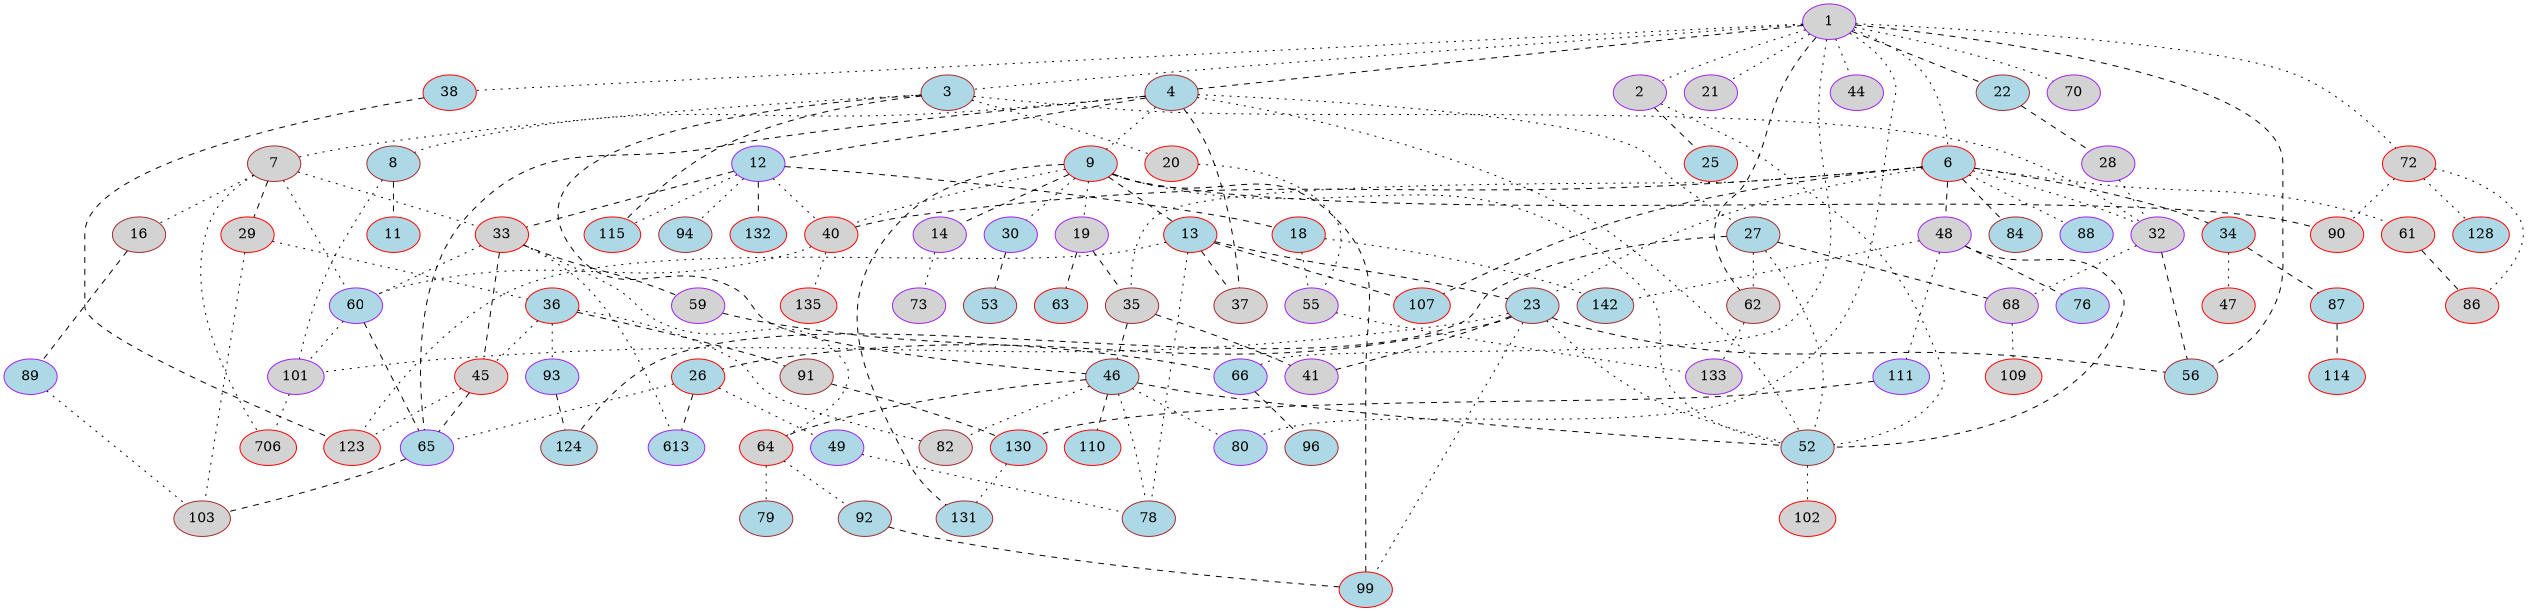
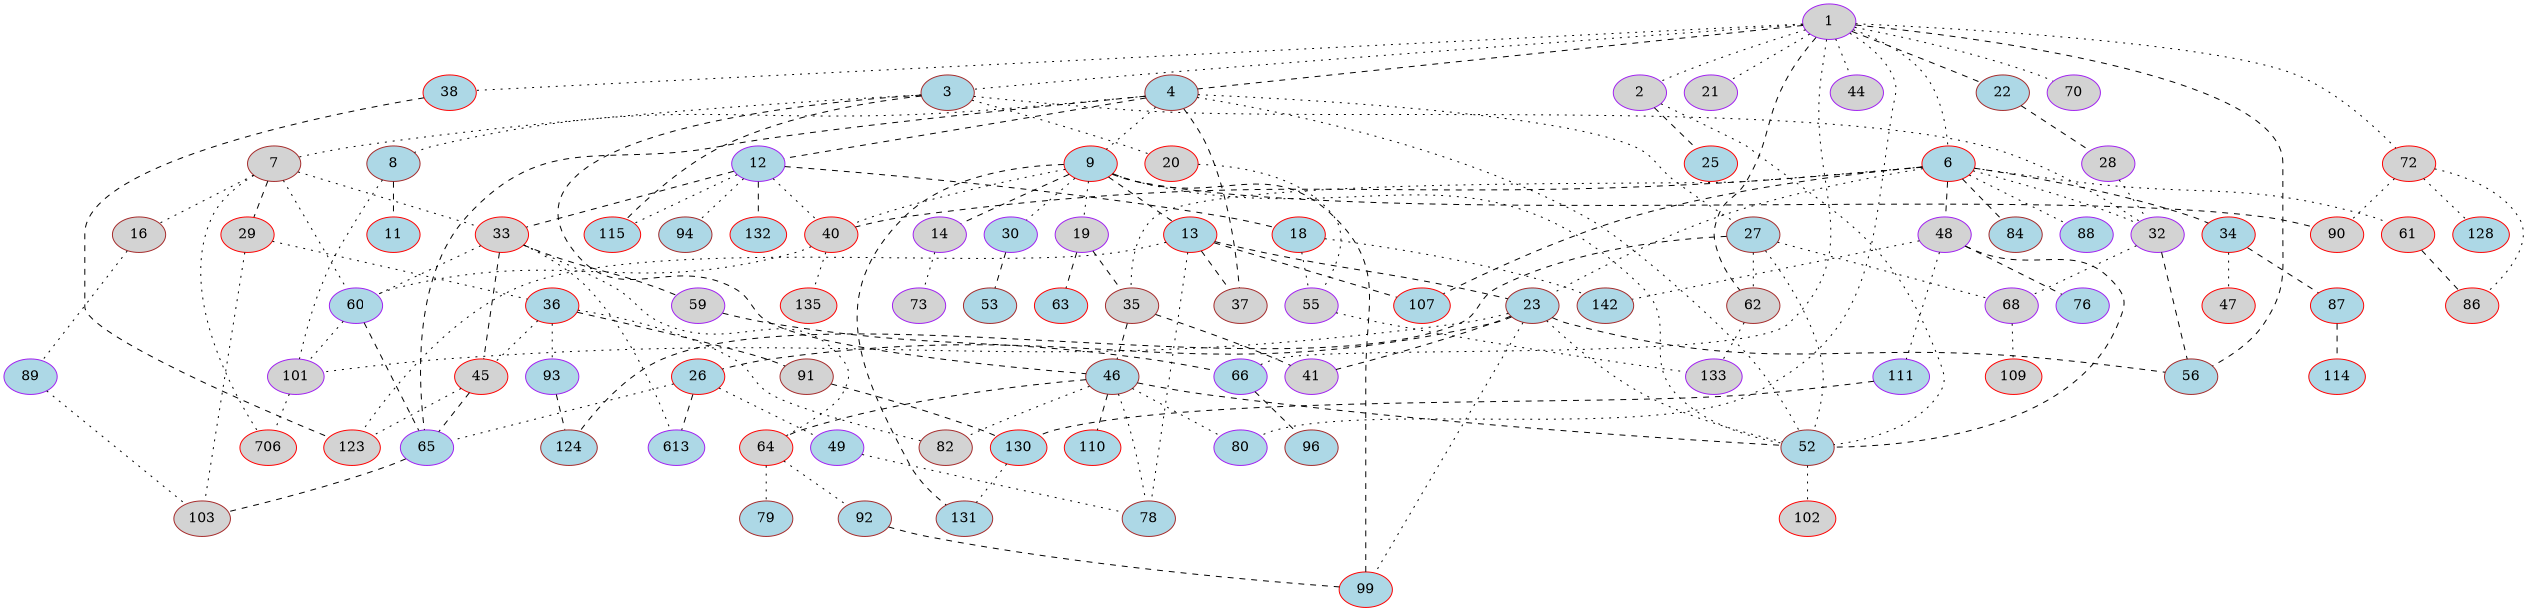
(1882, 270) -> (1882, 270)
(81, 311) -> (81, 311)
